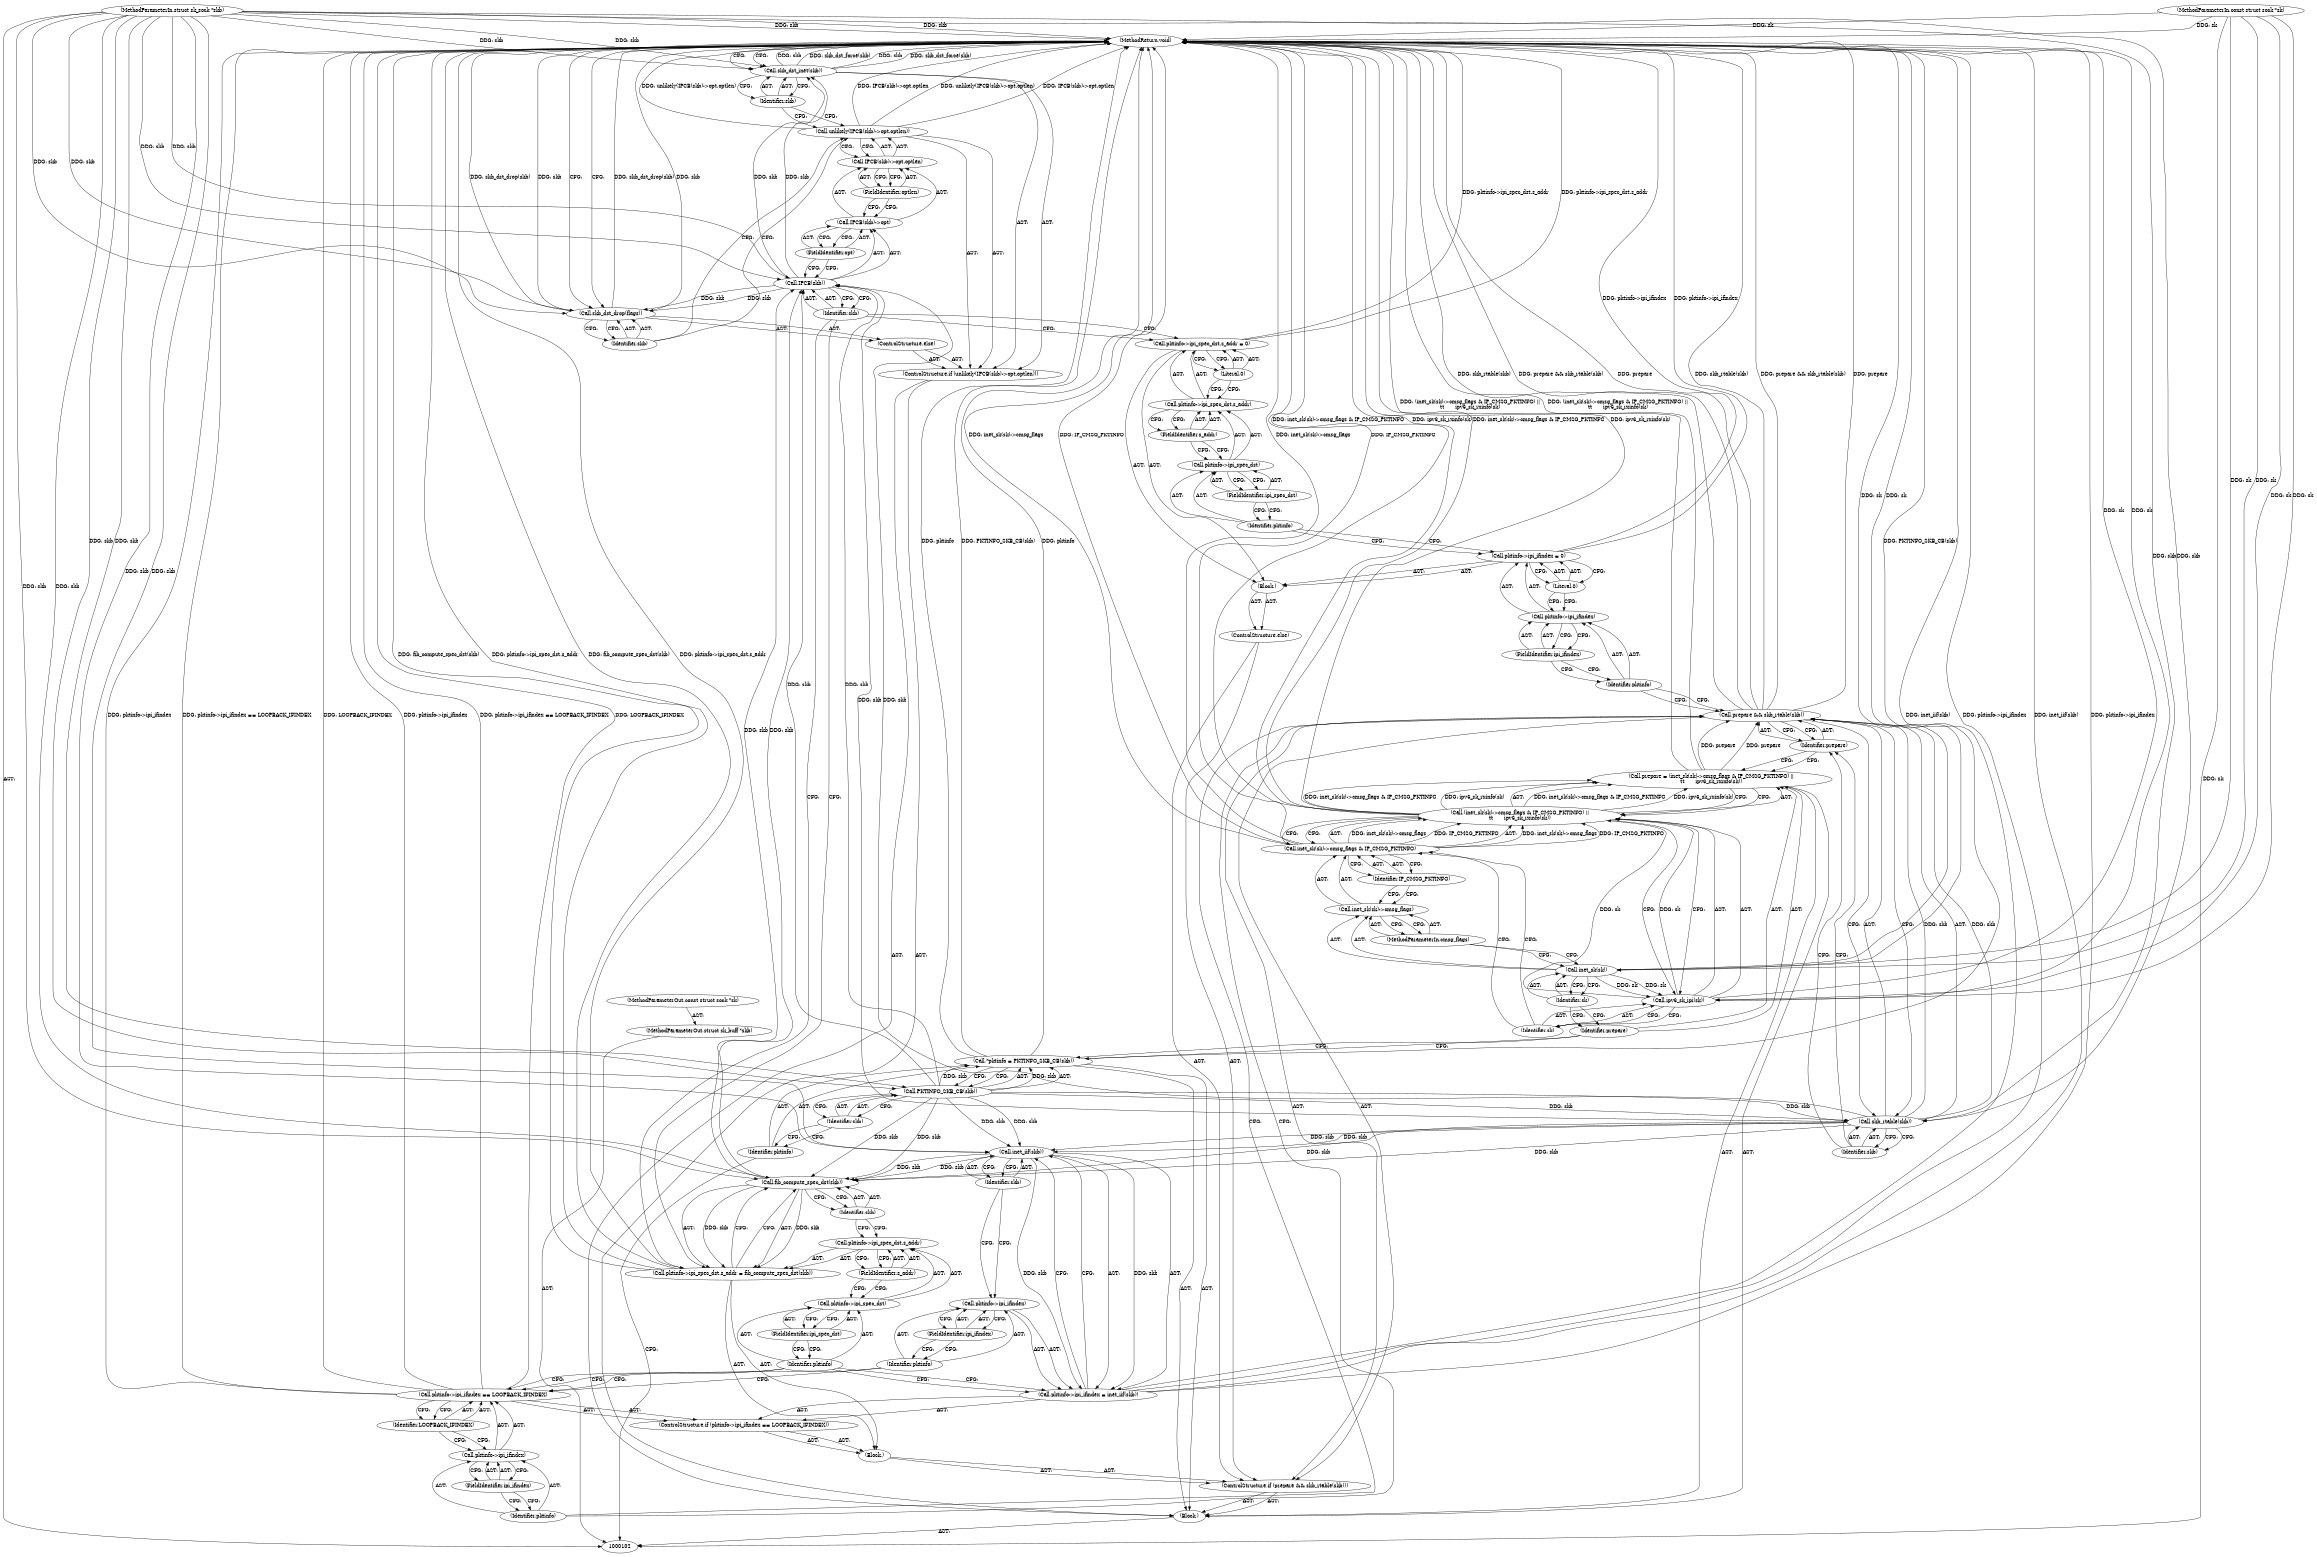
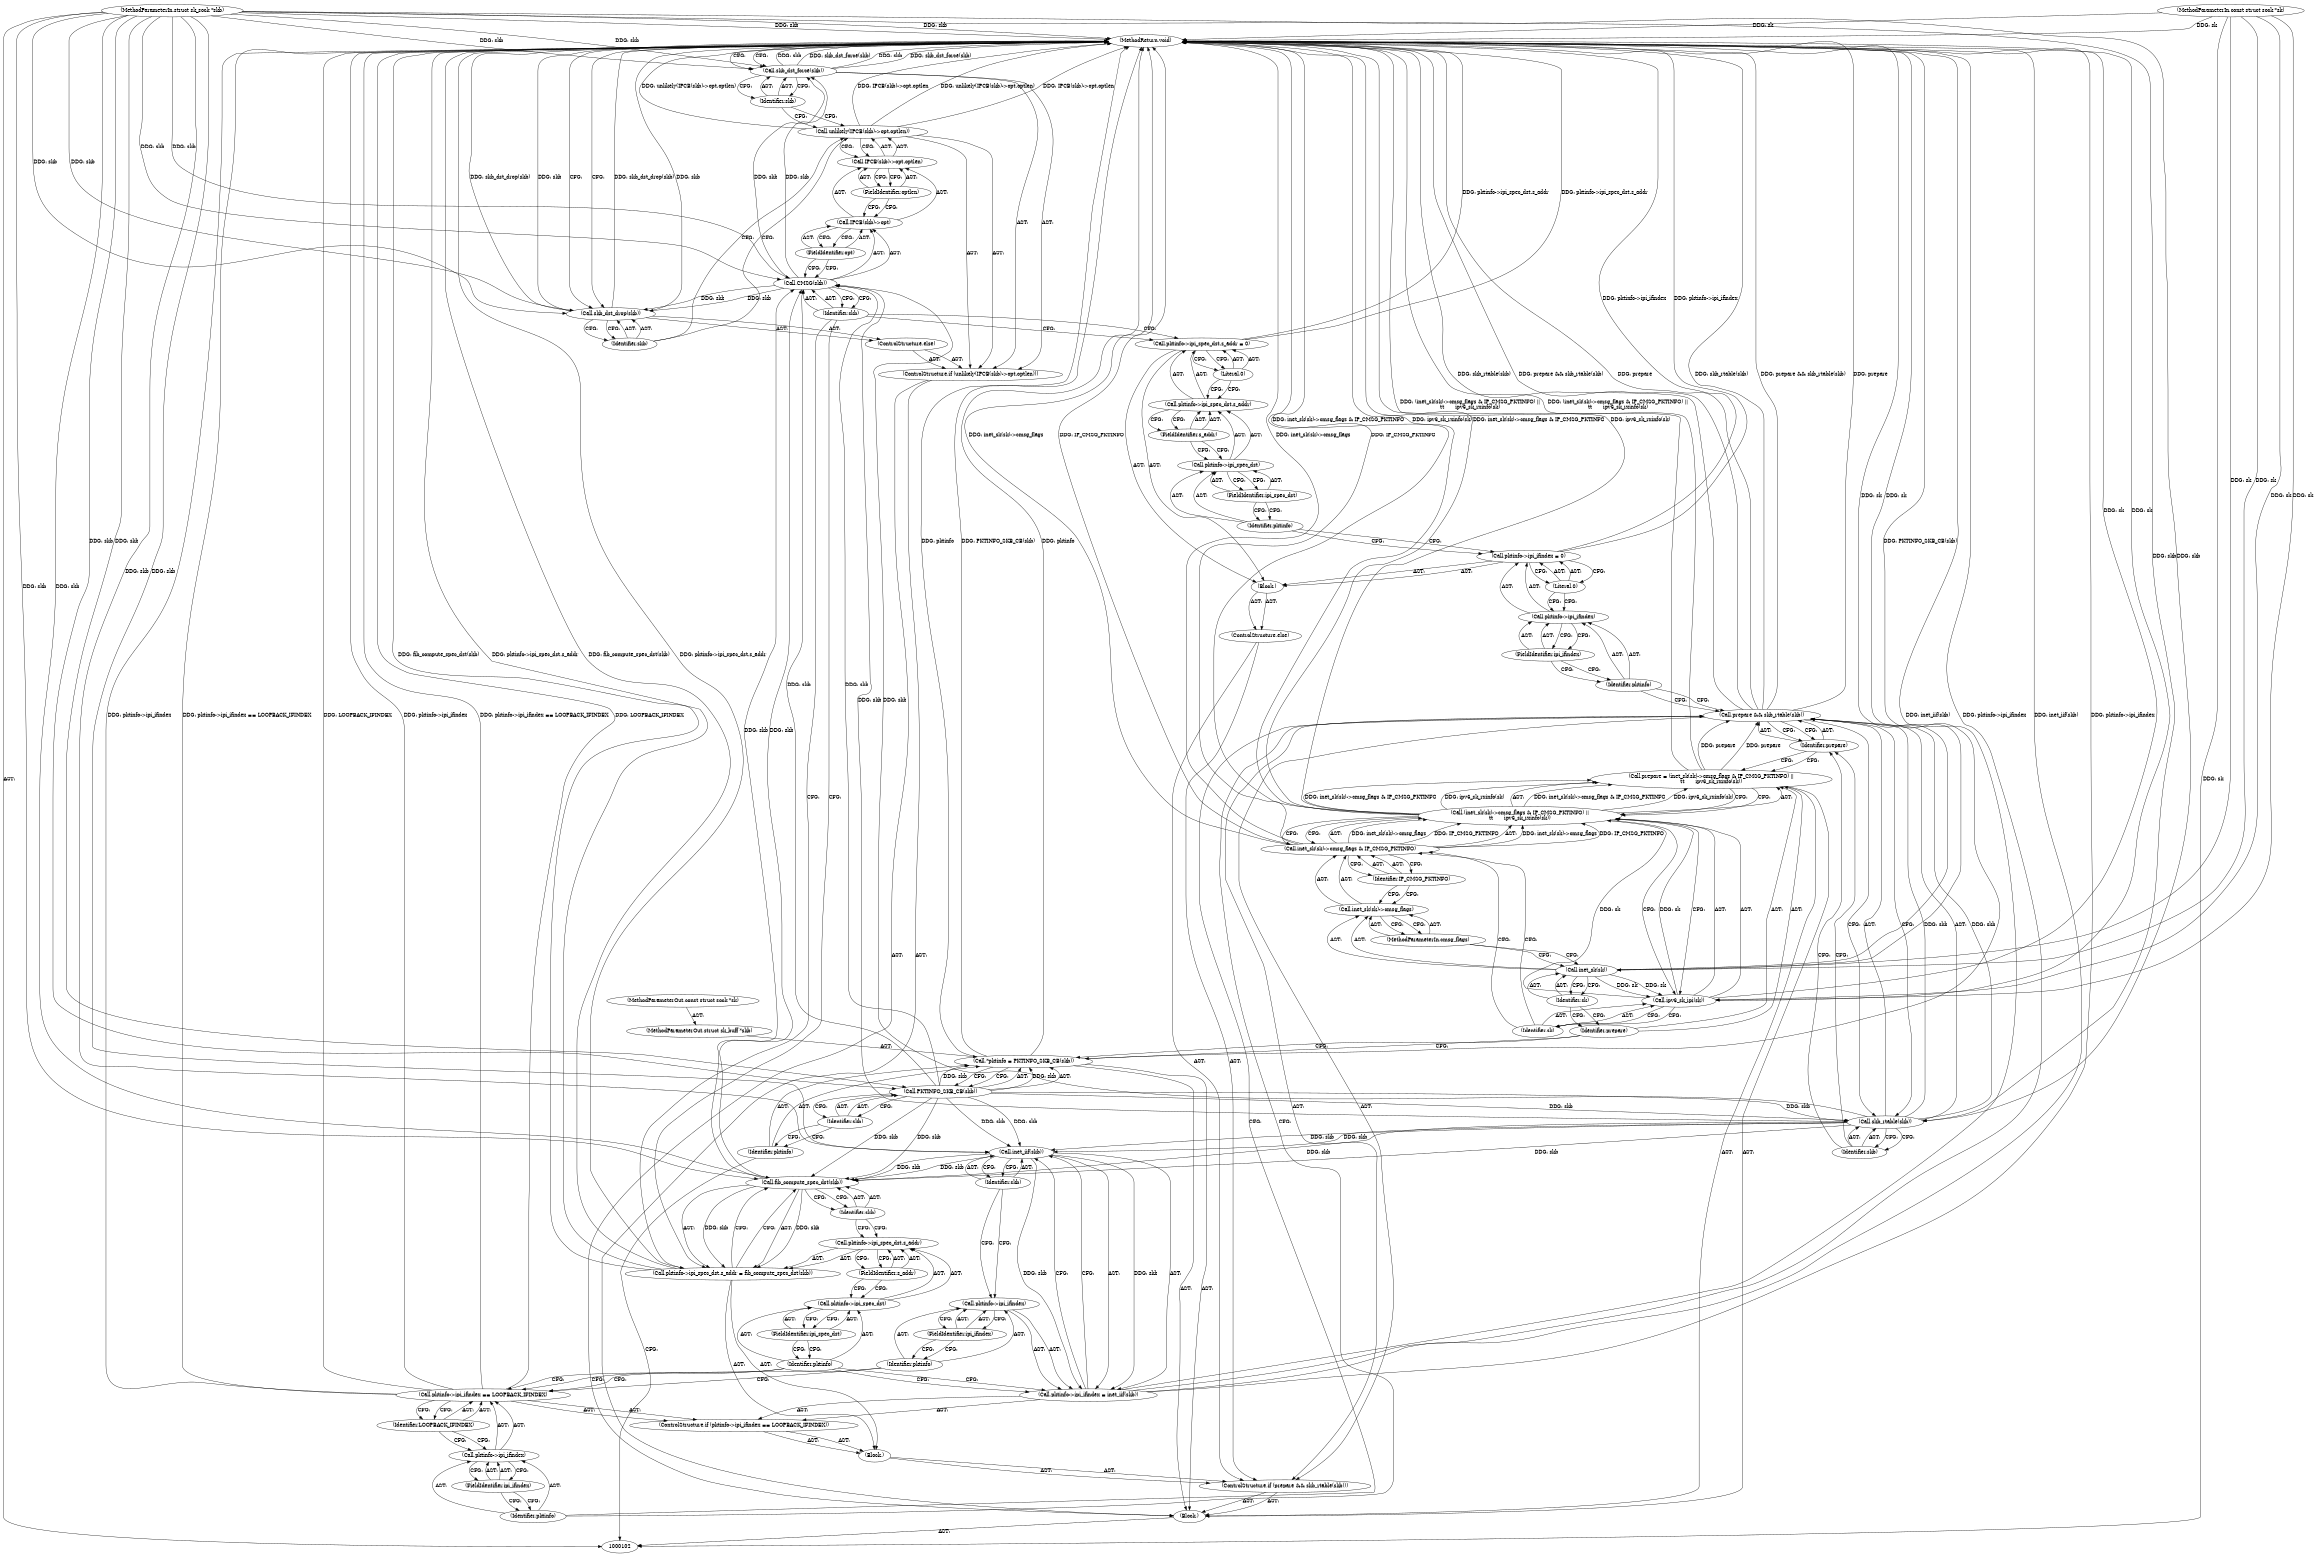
(793, 71) -> (793, 71)
(805, 284) -> (805, 284)
(611, 314) -> (611, 314)
(542, 1276) -> (866, 1047)
